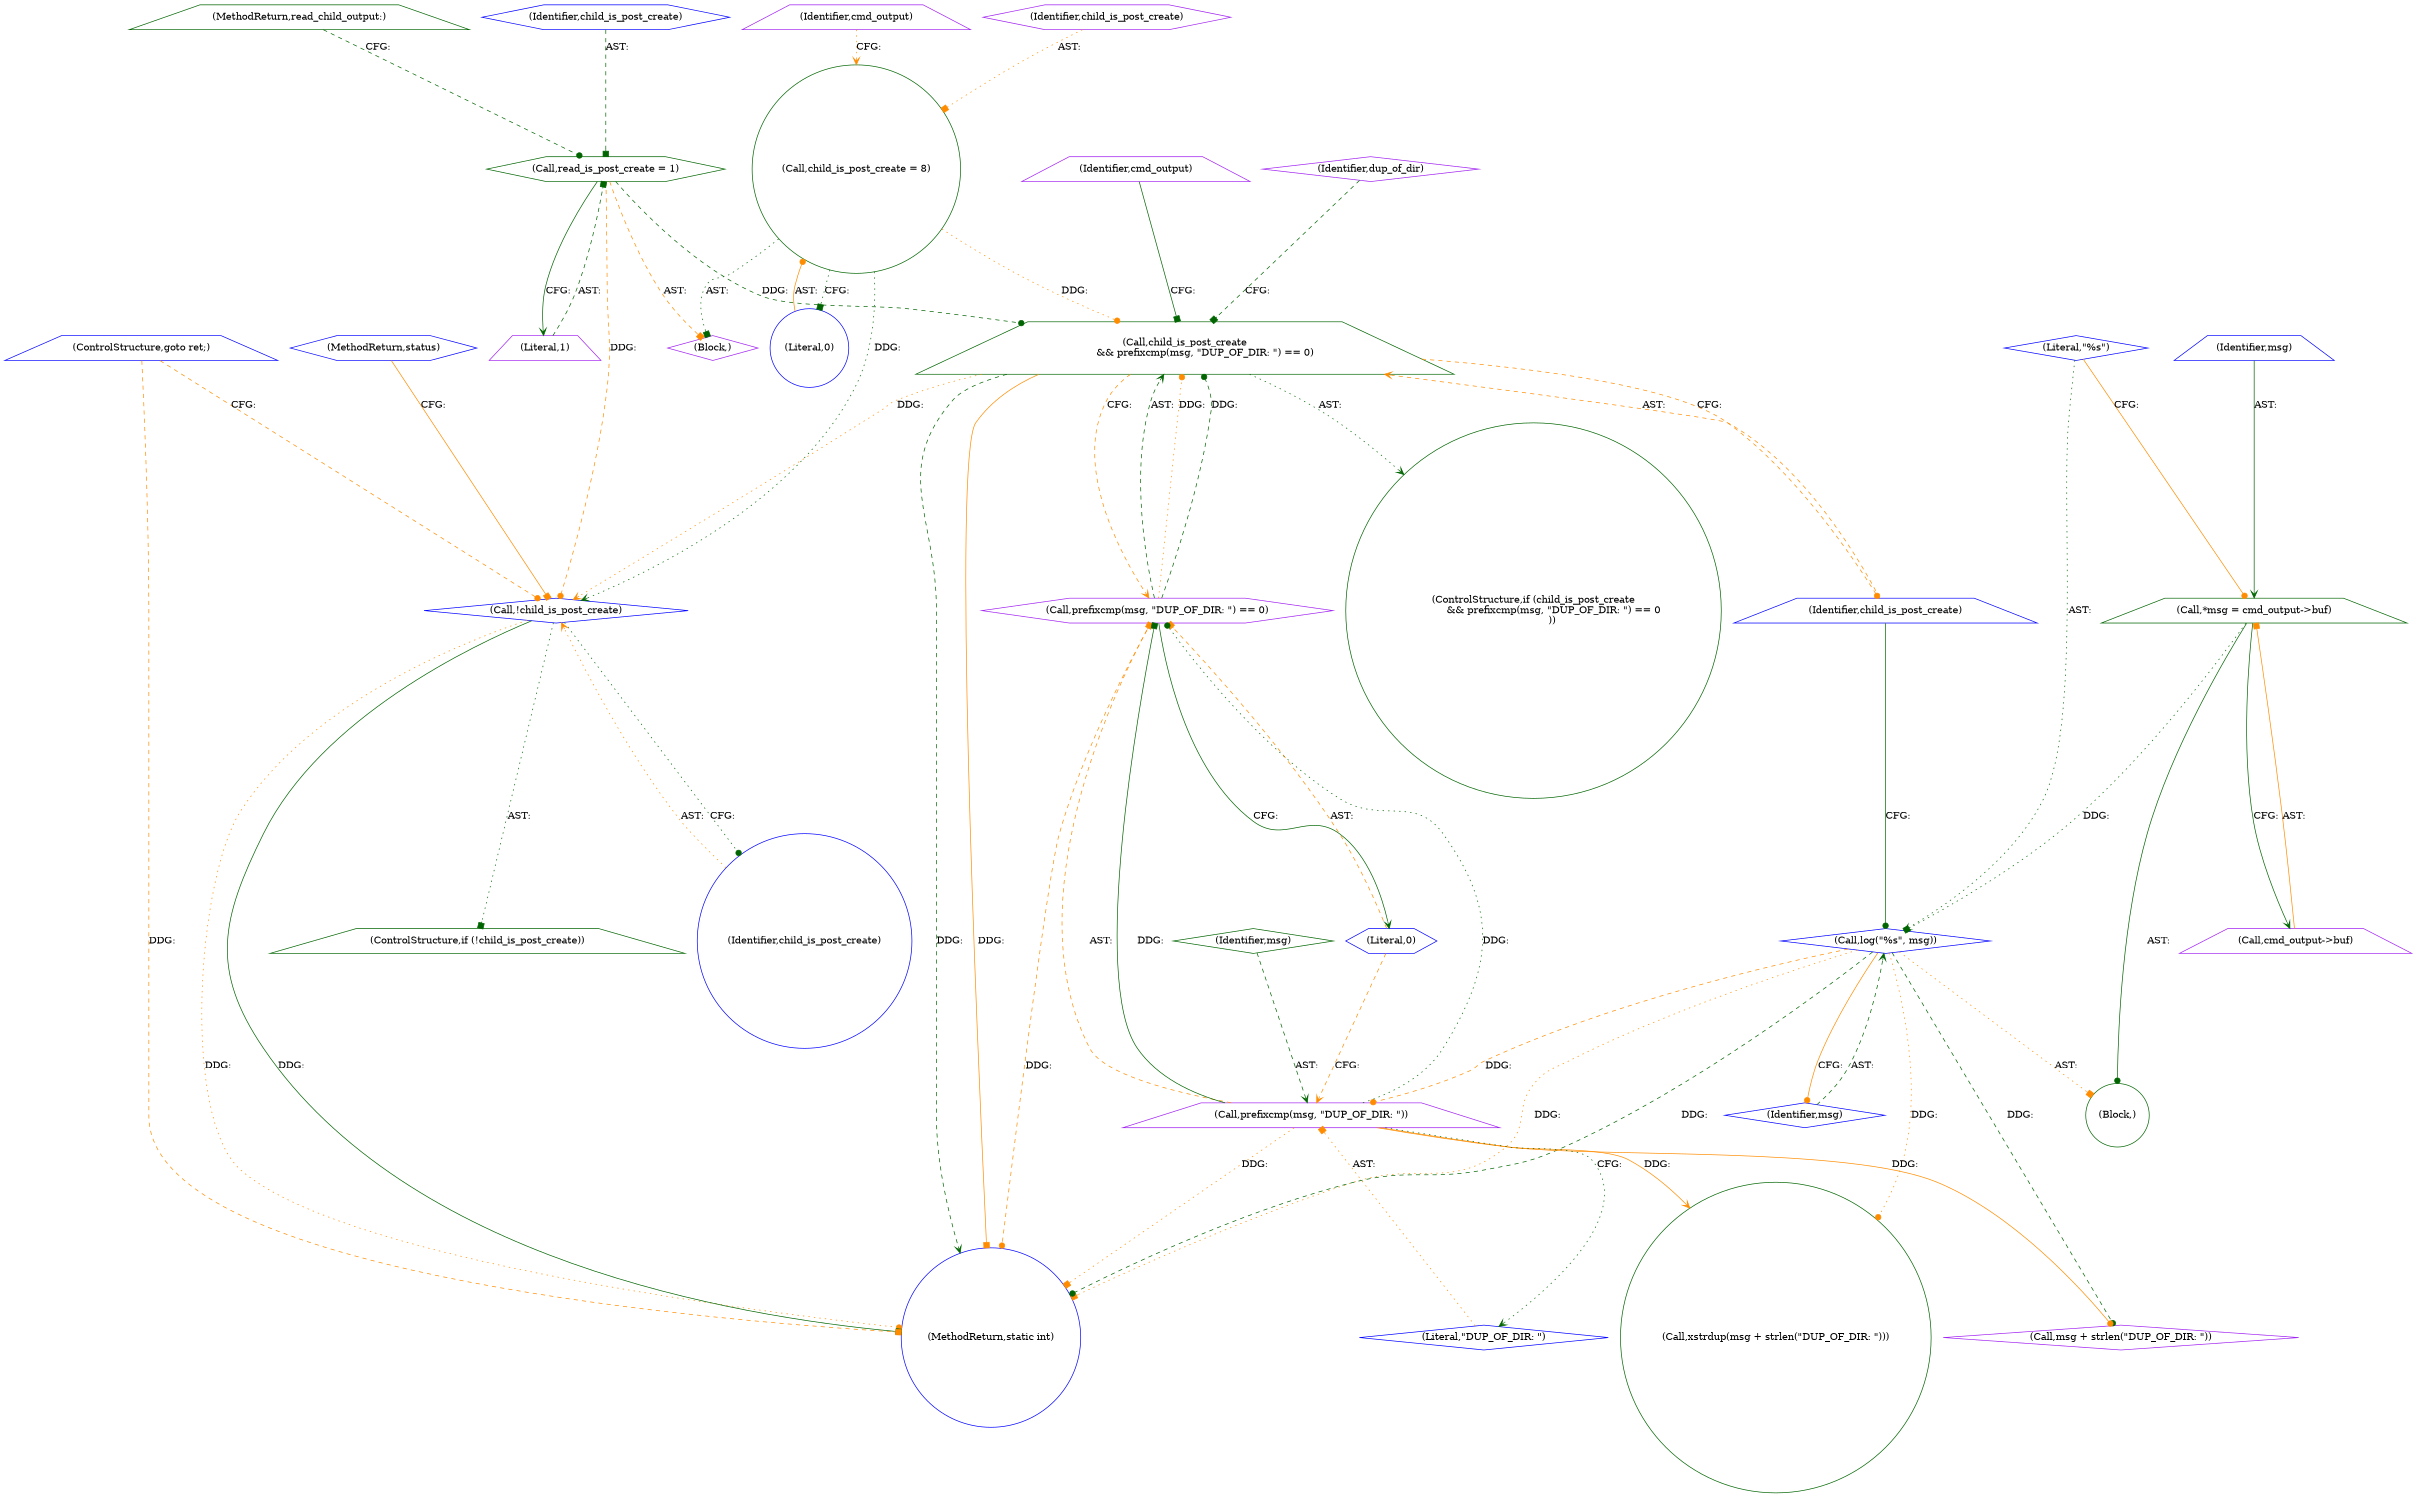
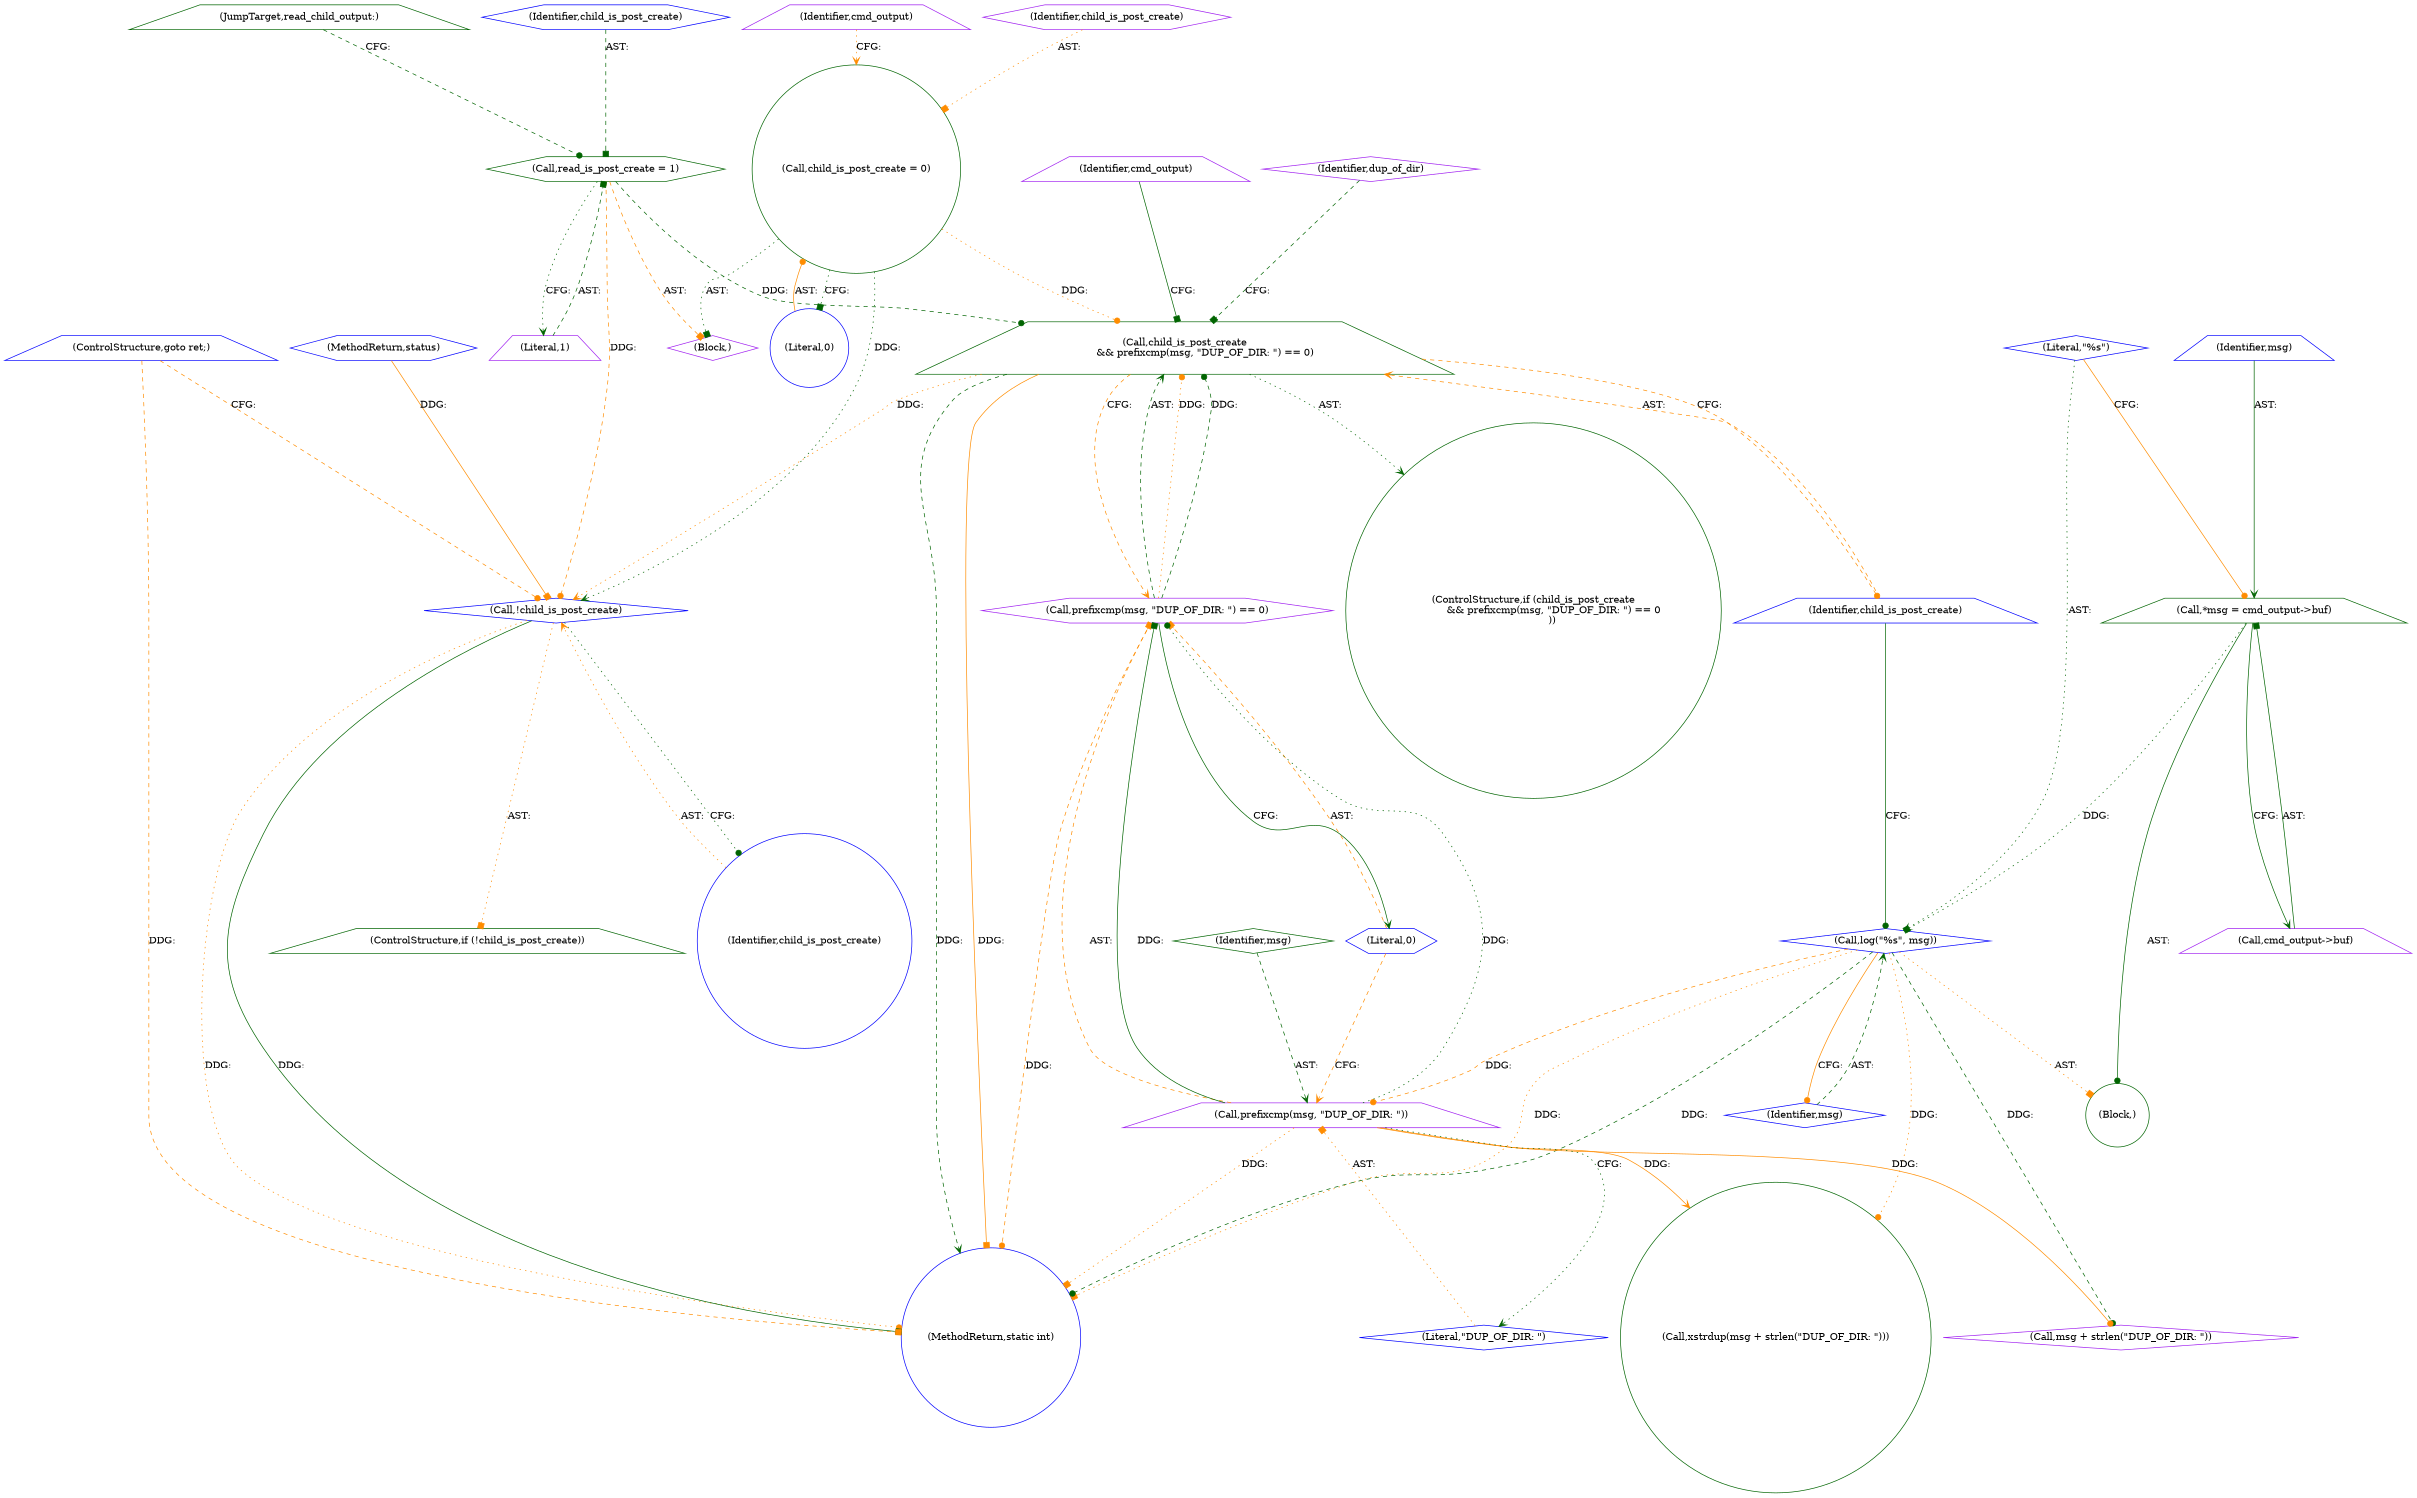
(299, 17) -> (299, 17)
(856, 169) -> (856, 169)
(558, 251) -> (558, 251)
(435, 405) -> (435, 405)
(518, 772) -> (518, 772)
(2278, 779) -> (2278, 779)
